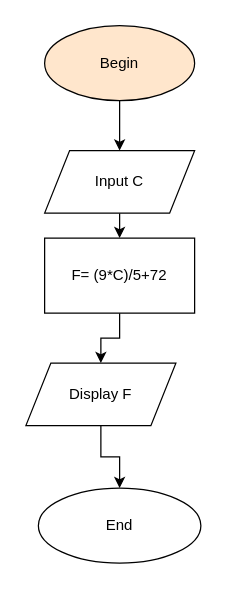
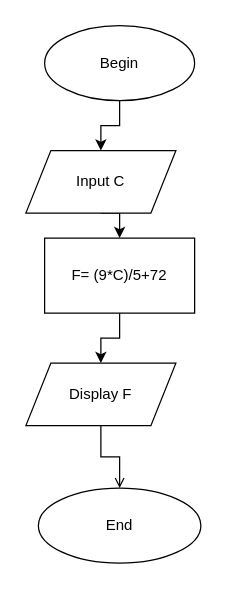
(119, 63) -> (119, 63)
(119, 182) -> (101, 182)
(119, 478) -> (119, 480)
